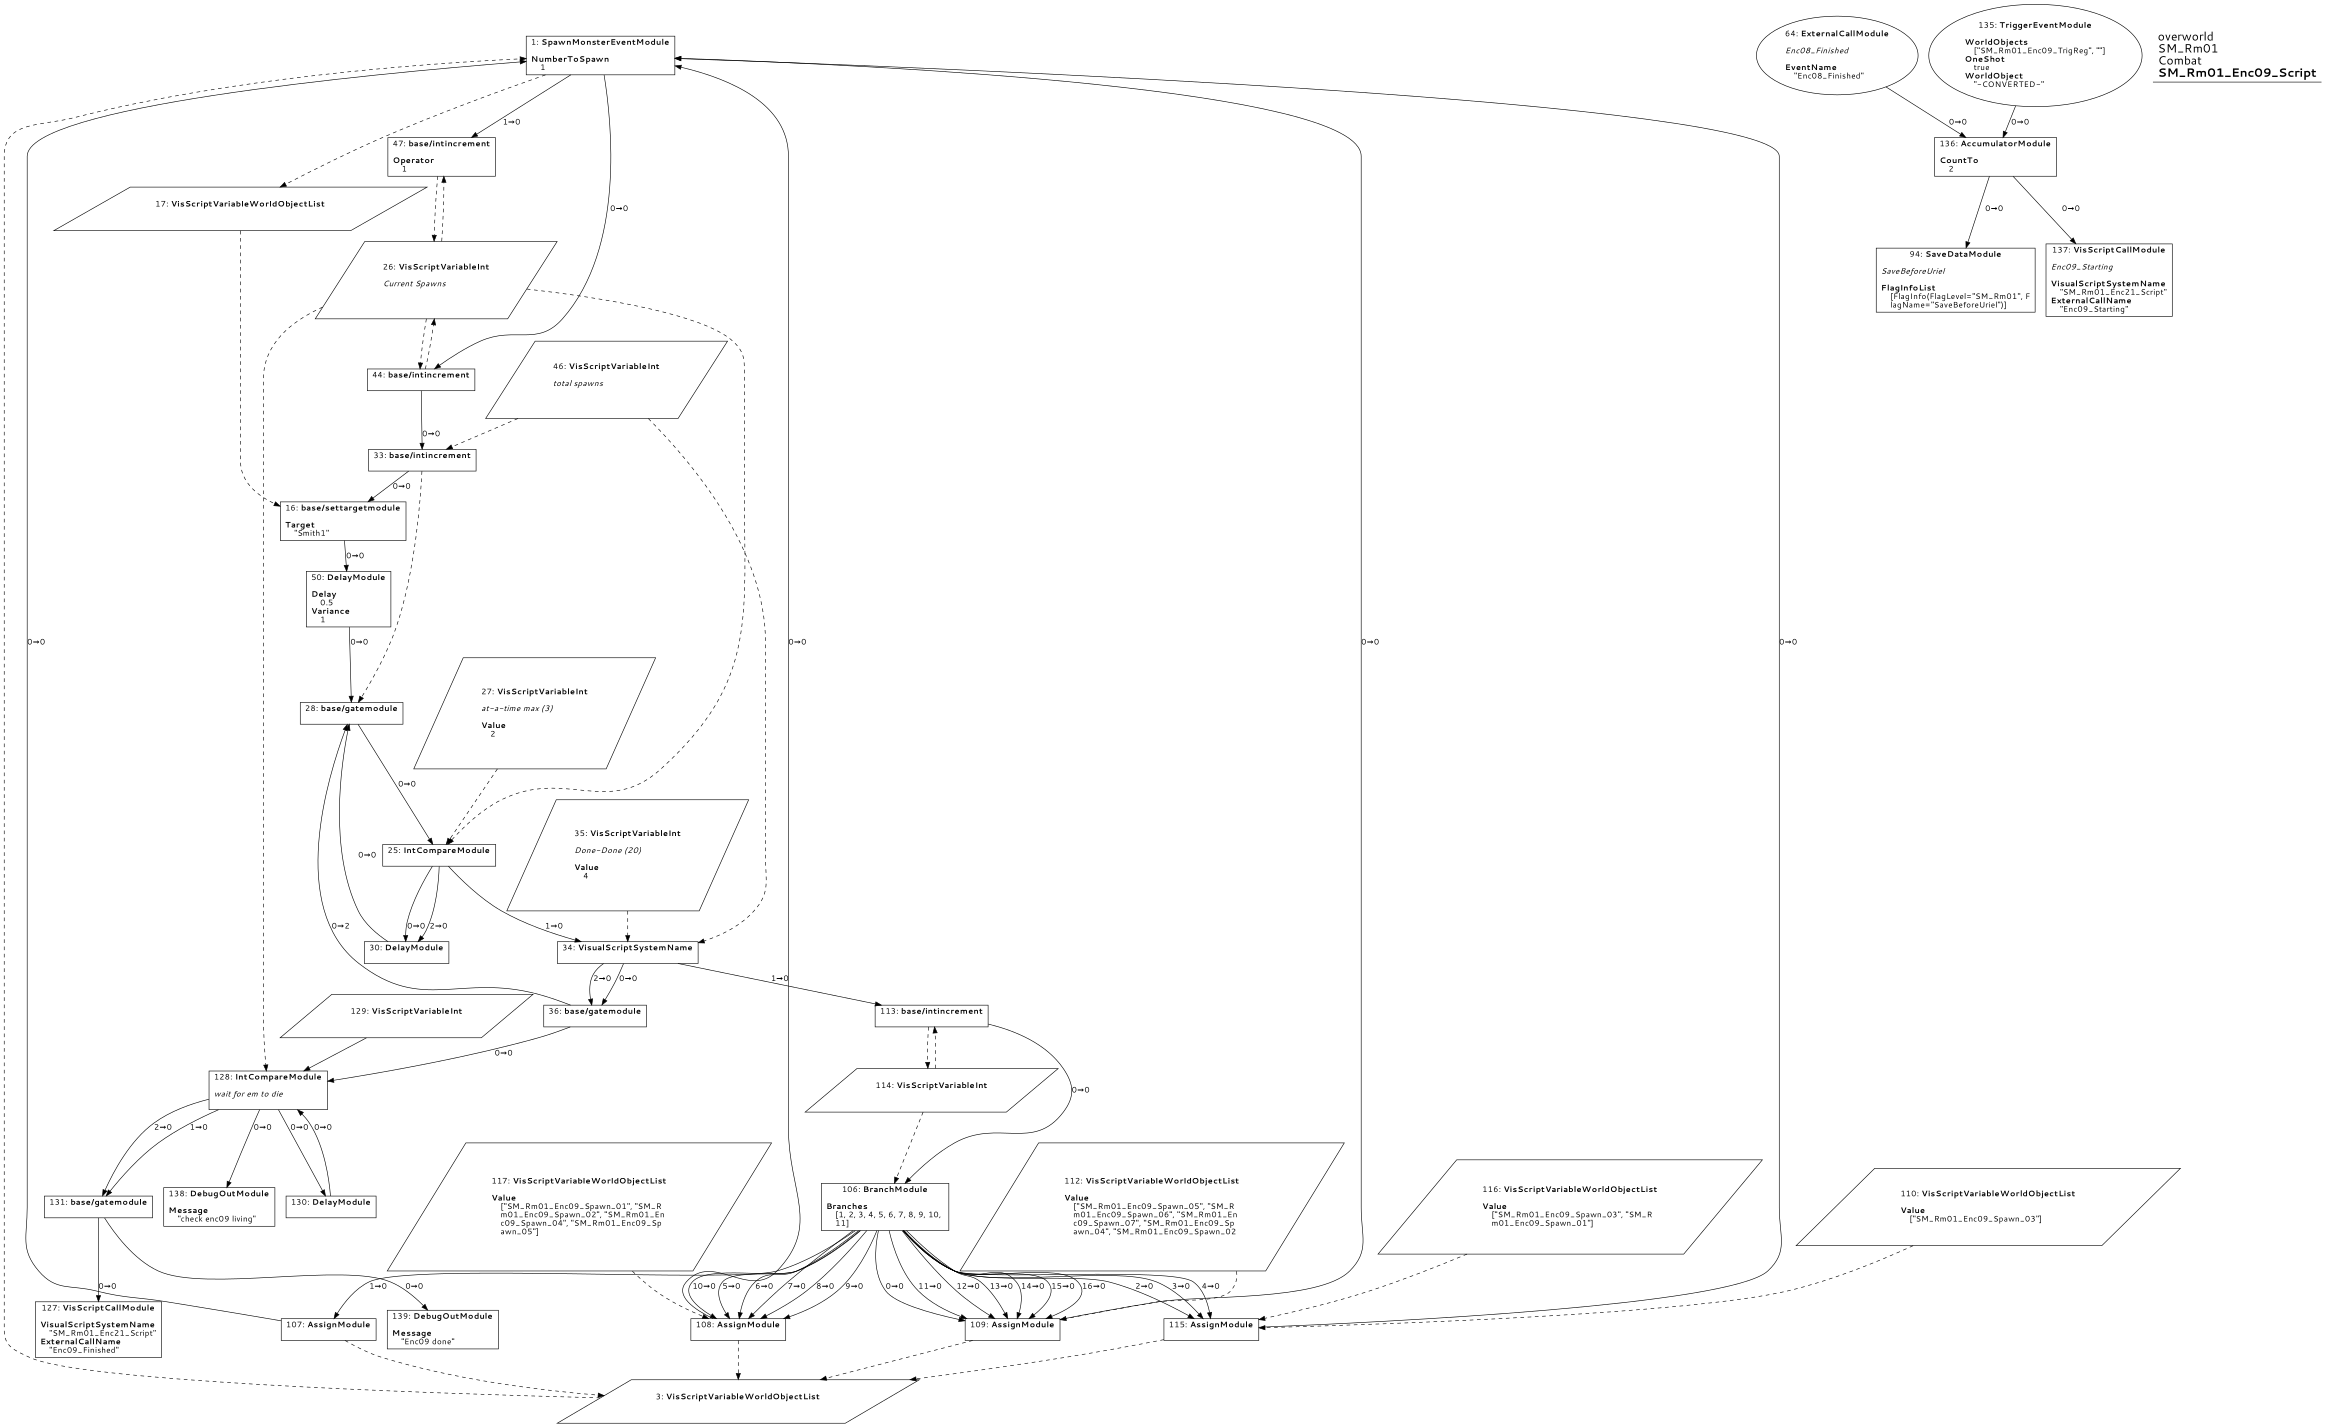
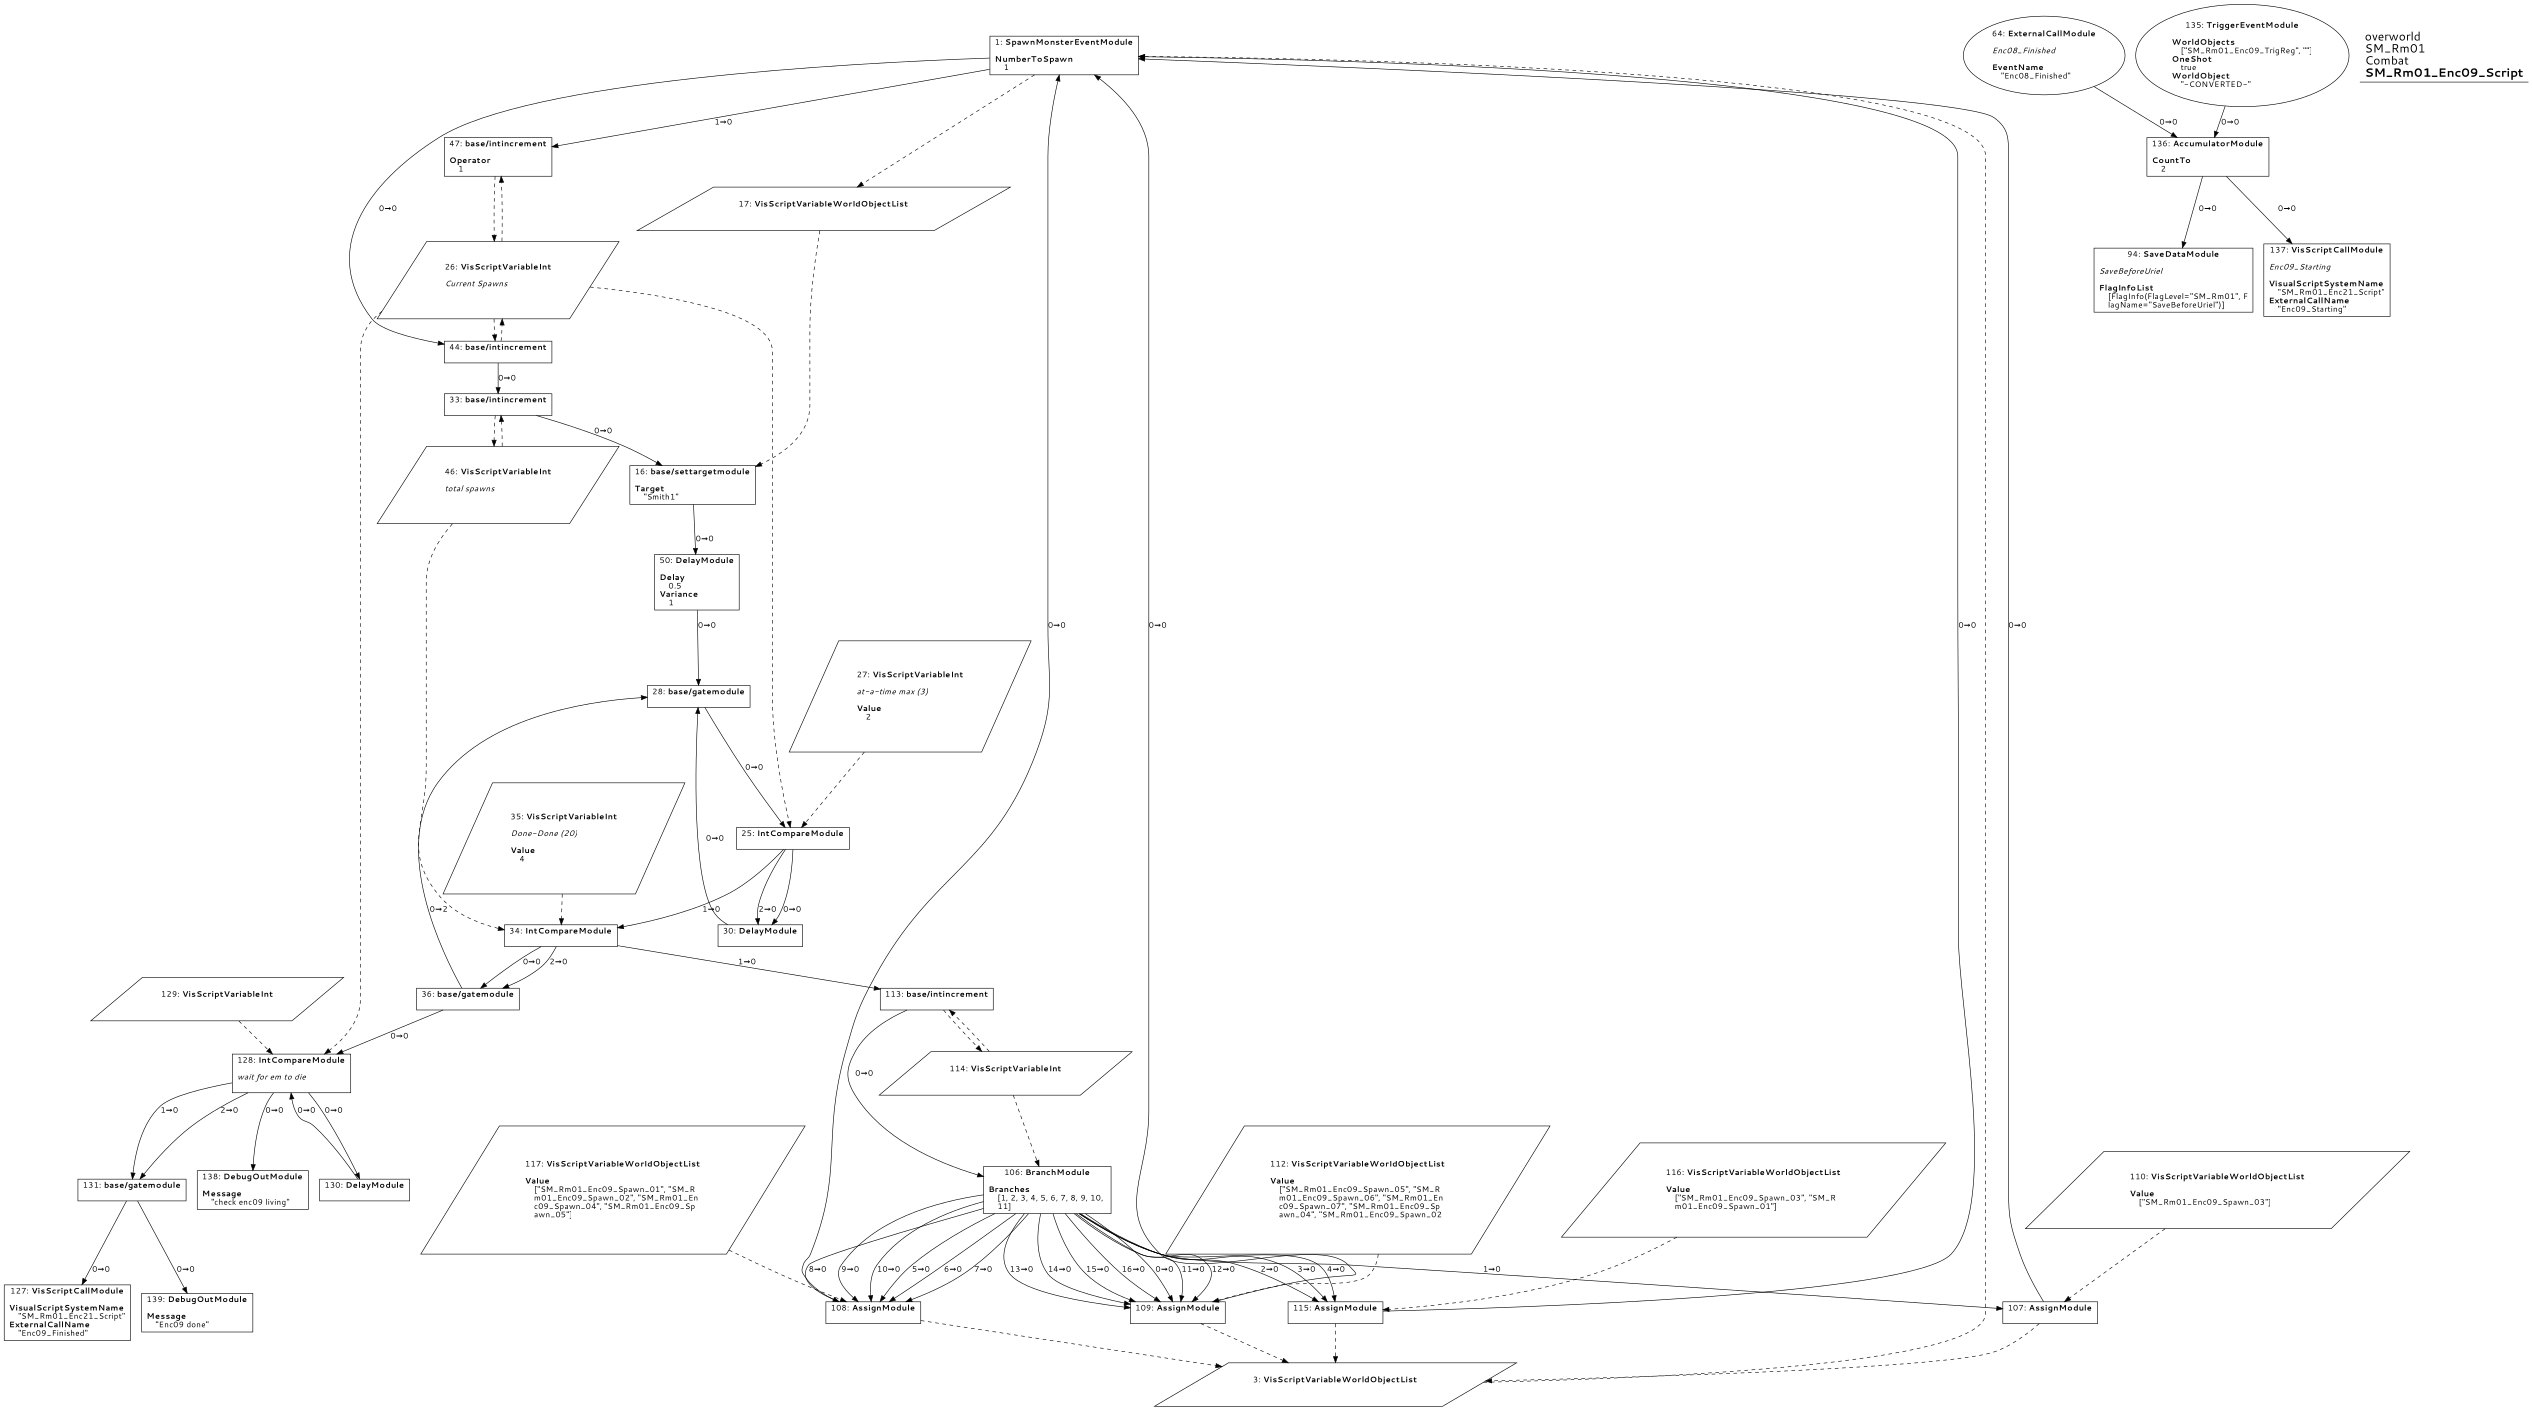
(407, 588) -> (494, 428)
(636, 948) -> (569, 931)
(338, 1053) -> (253, 1035)
(1594, 1313) -> (2117, 1263)
